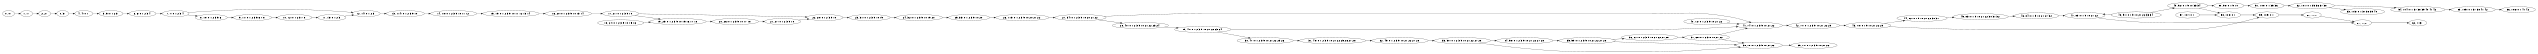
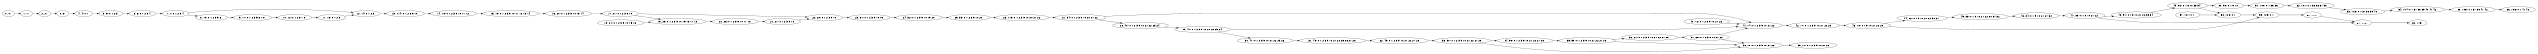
(2364, 6) -> (2387, 11)
(2109, 14) -> (2108, 16)
